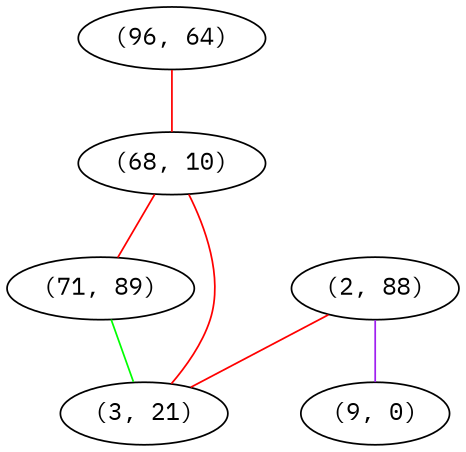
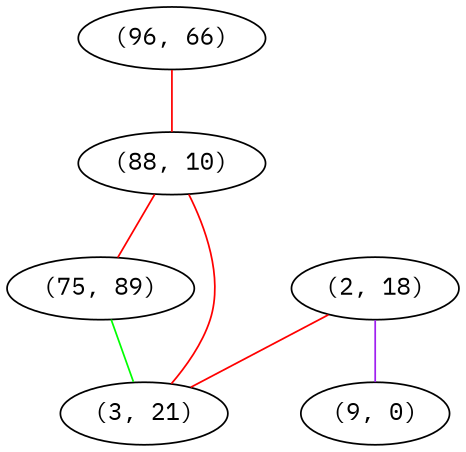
(172, 38) -> (172, 38)
(172, 163) -> (172, 163)
(101, 288) -> (101, 288)
(375, 288) -> (375, 288)
